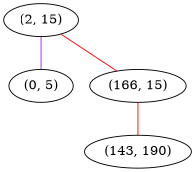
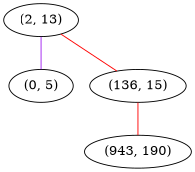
(41, 20) -> (41, 20)
(138, 86) -> (138, 86)
(138, 152) -> (138, 152)
